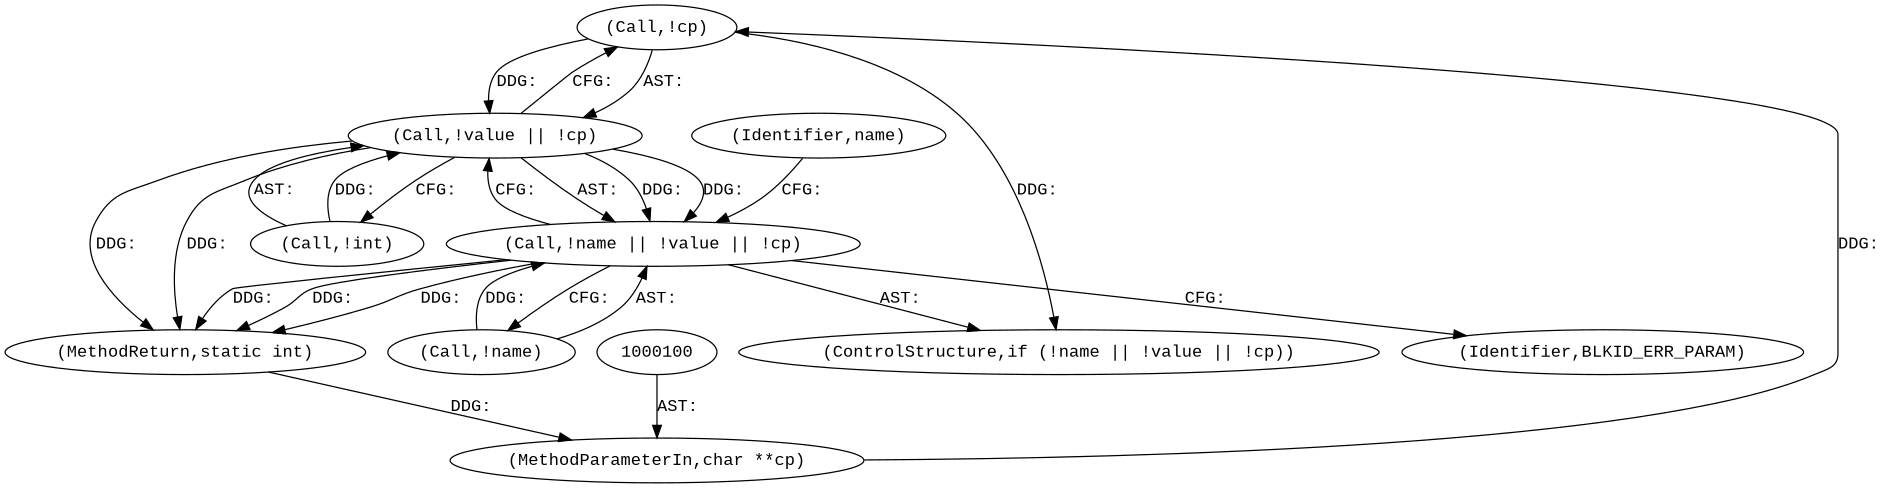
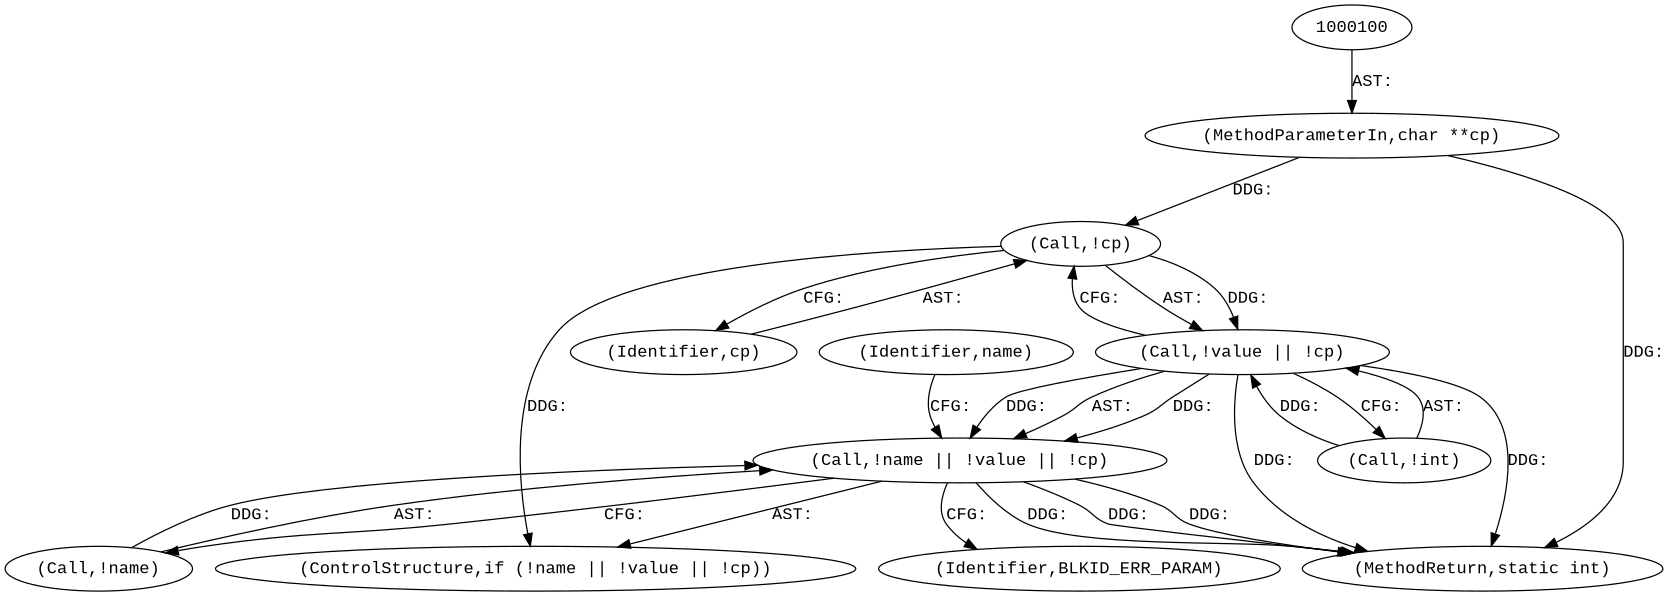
(508, 209) -> none
none -> (684, 352)
(414, 405) -> (1623, 305)
